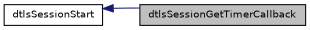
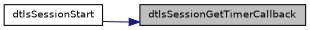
(126, 8) -> (116, 22)
